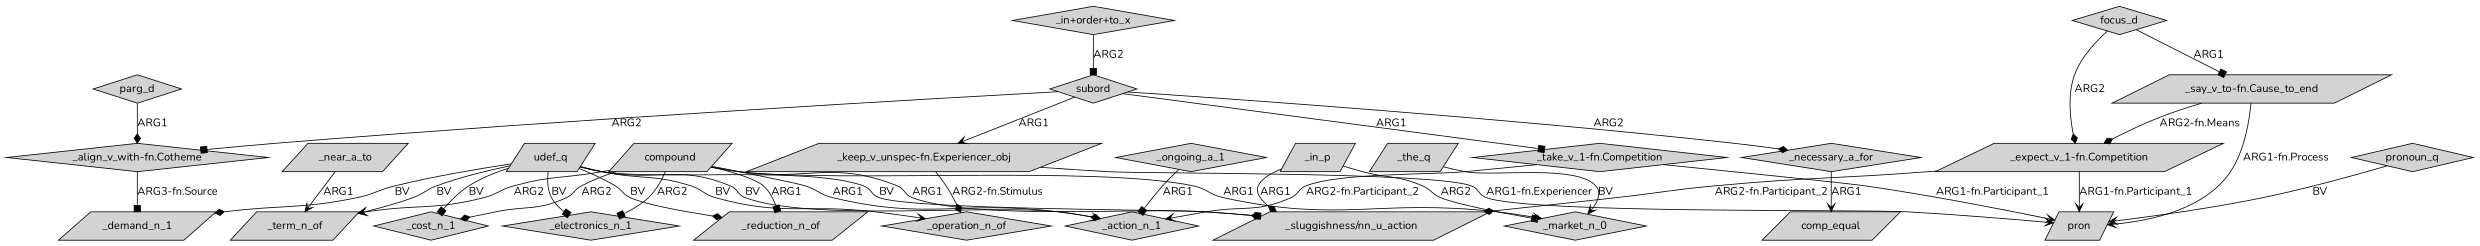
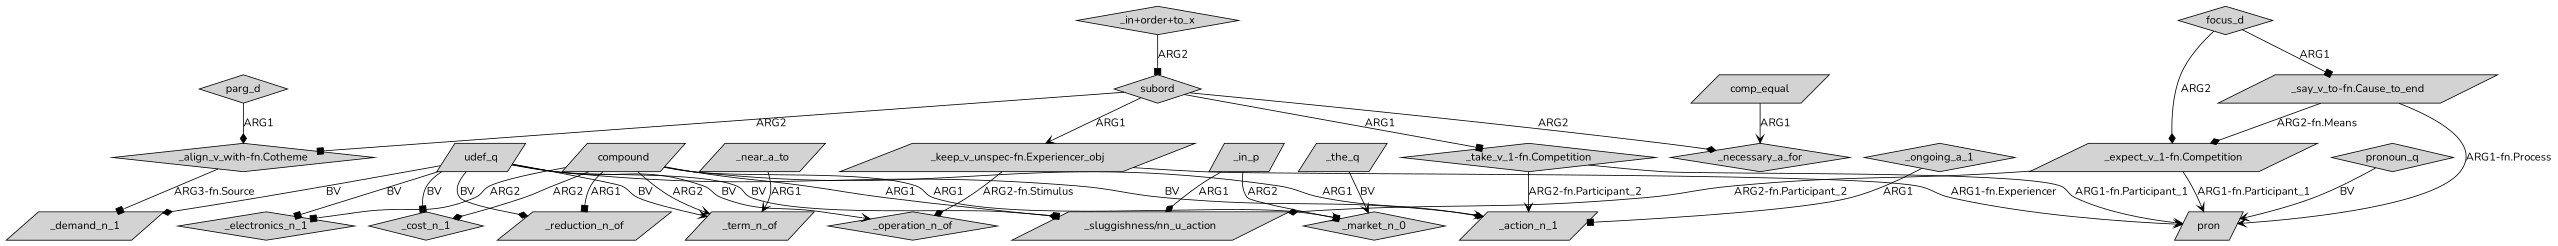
(1831, 188) -> (1760, 119)
(1132, 226) -> (1529, 226)
